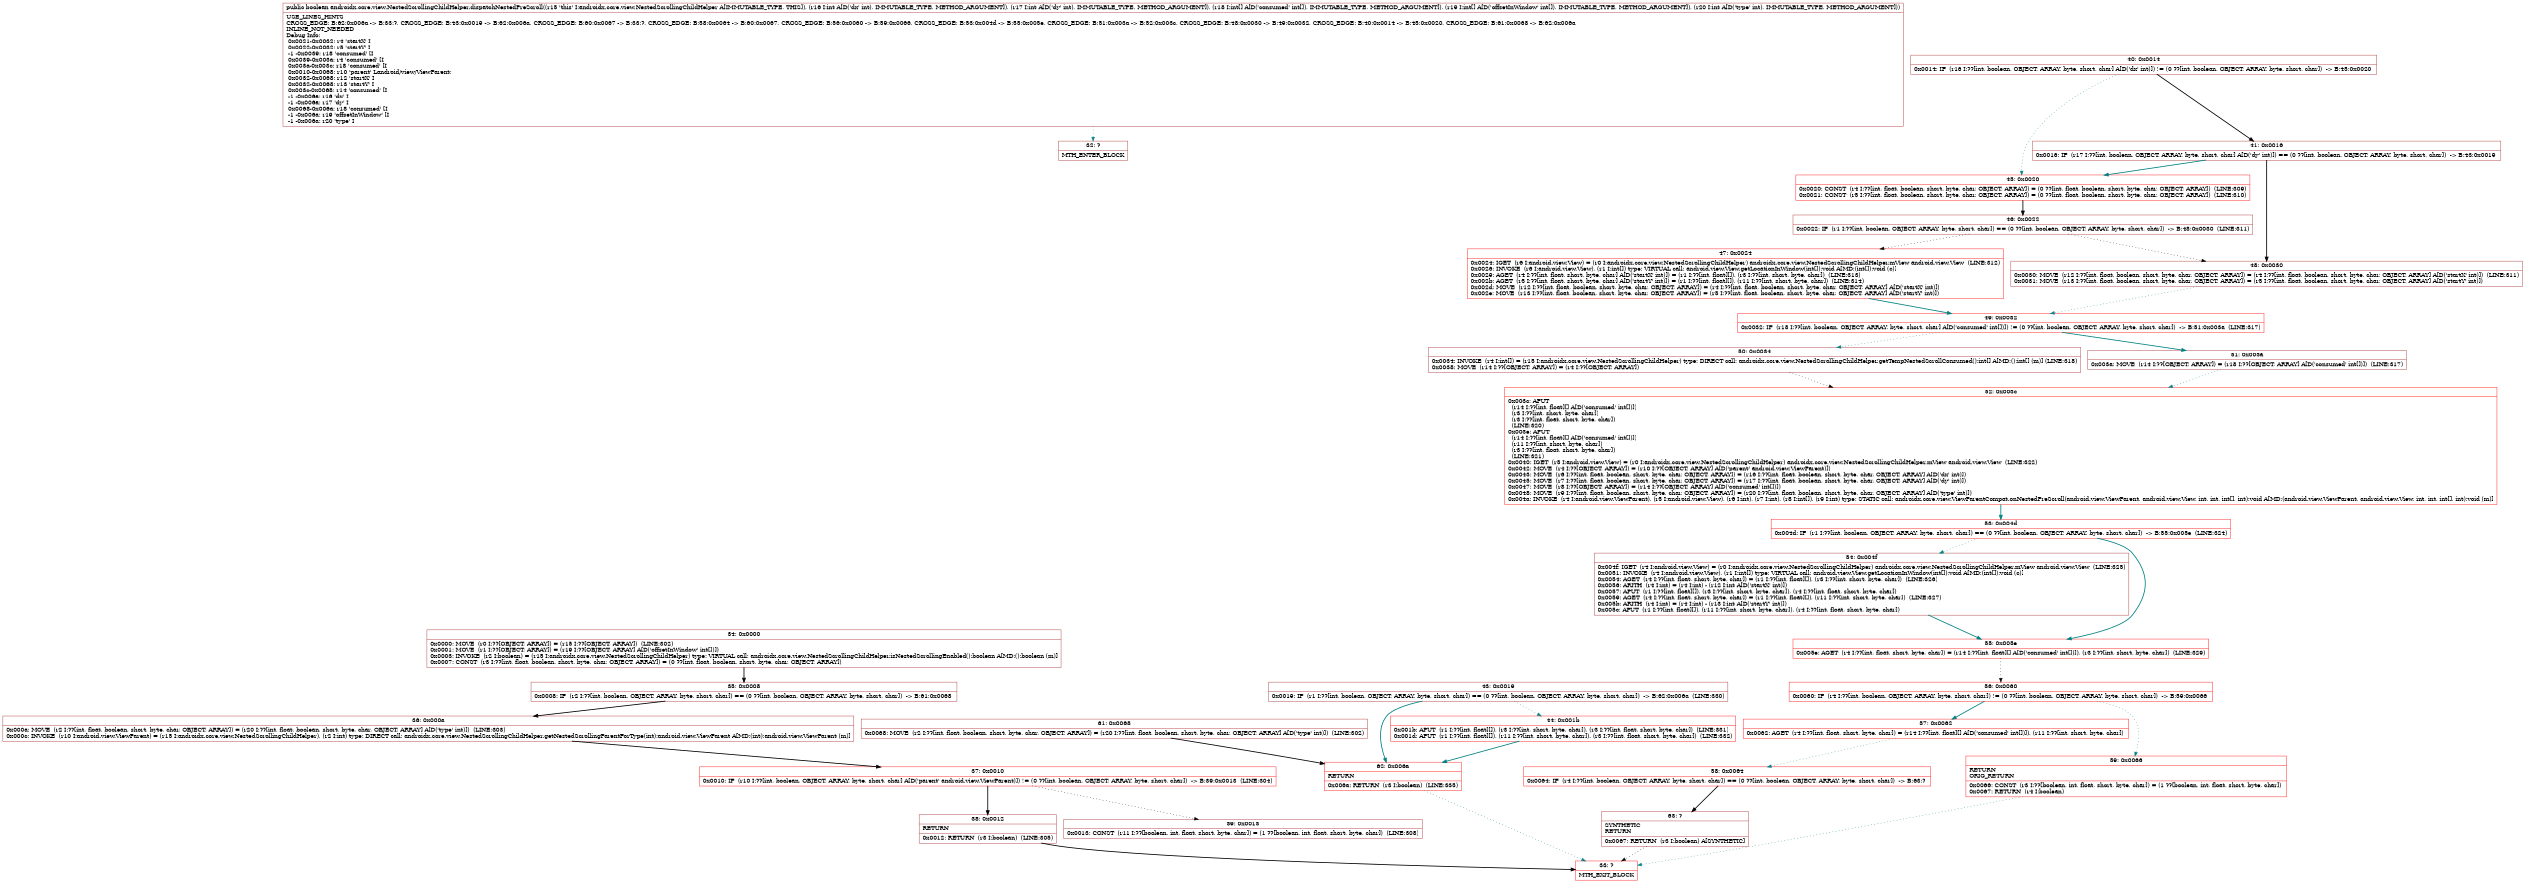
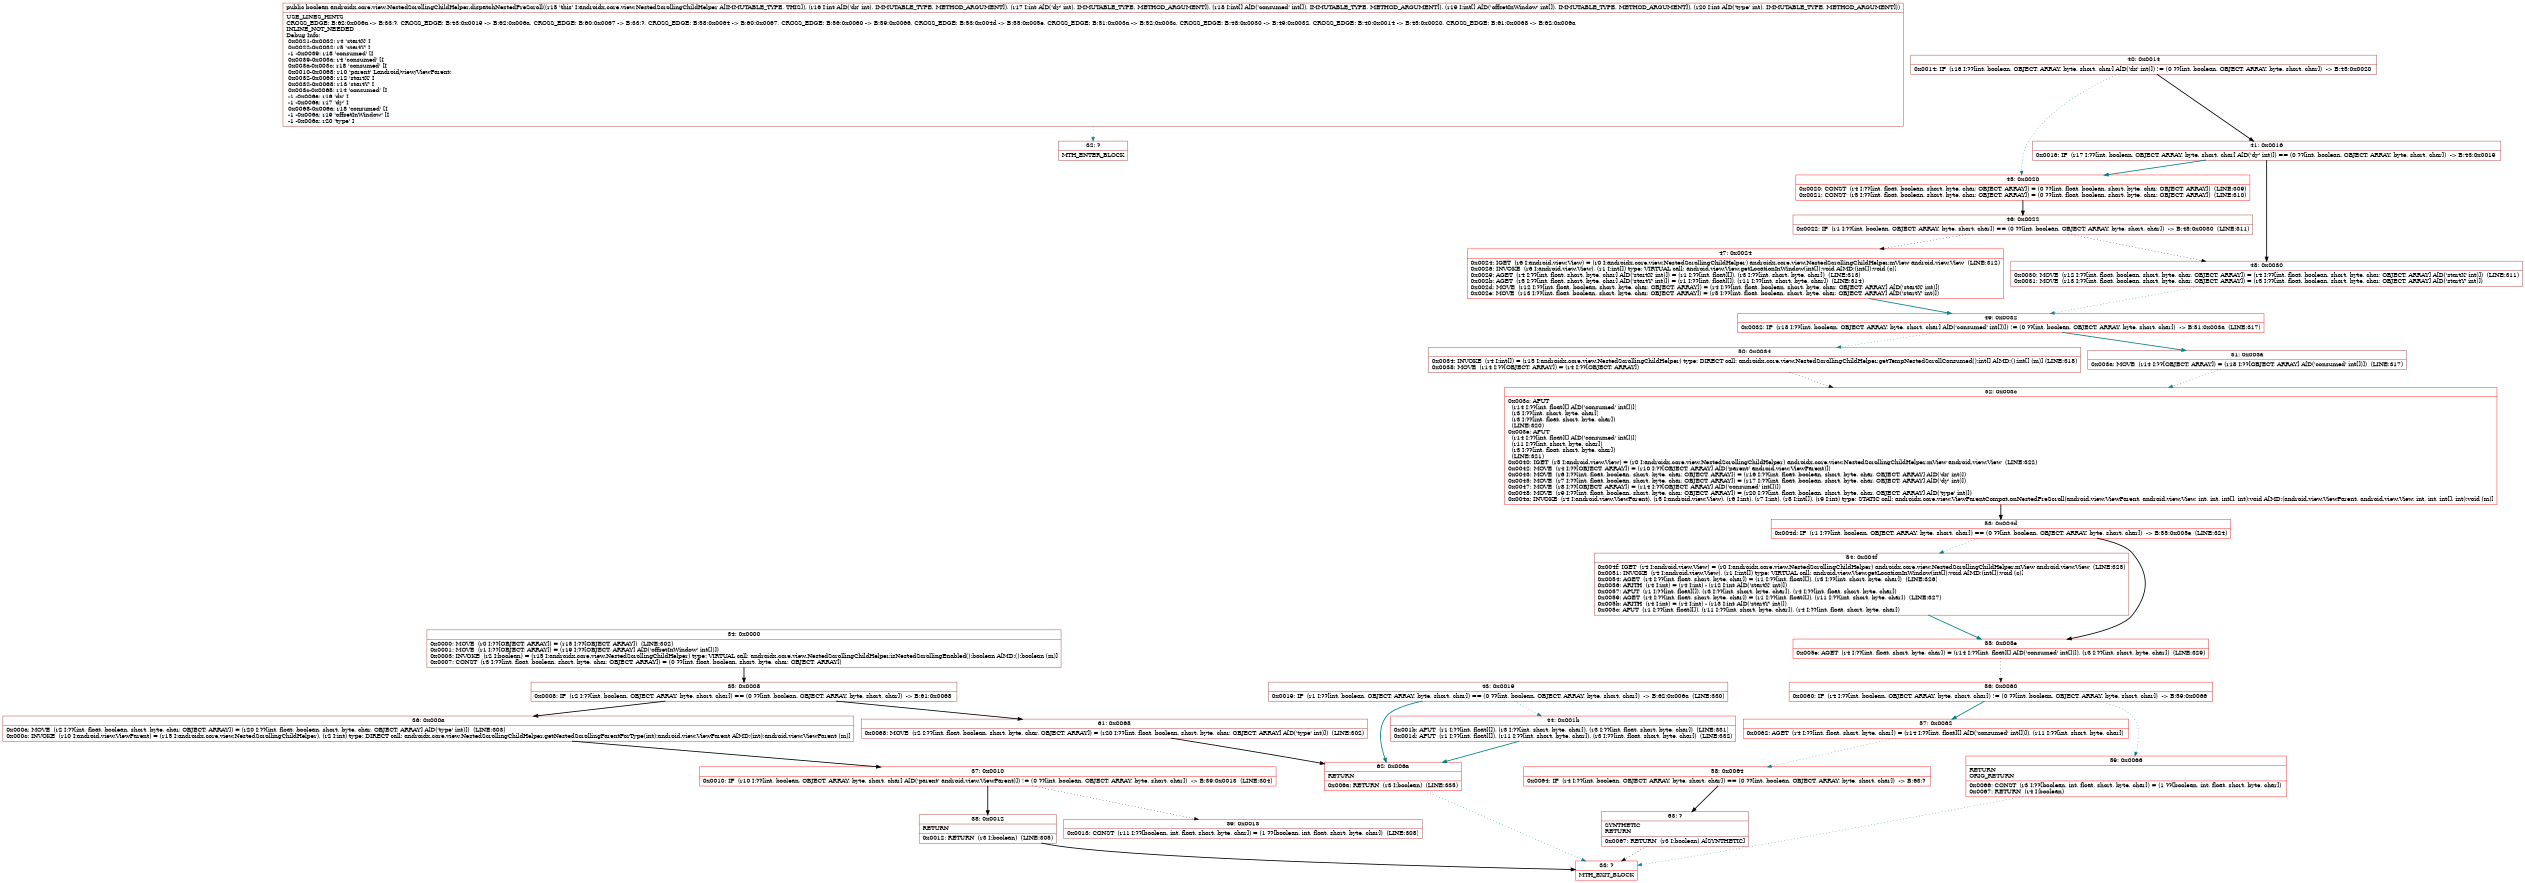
(2001, 510) -> (2001, 510)
(2143, 597) -> (2143, 597)
none -> (927, 710)
